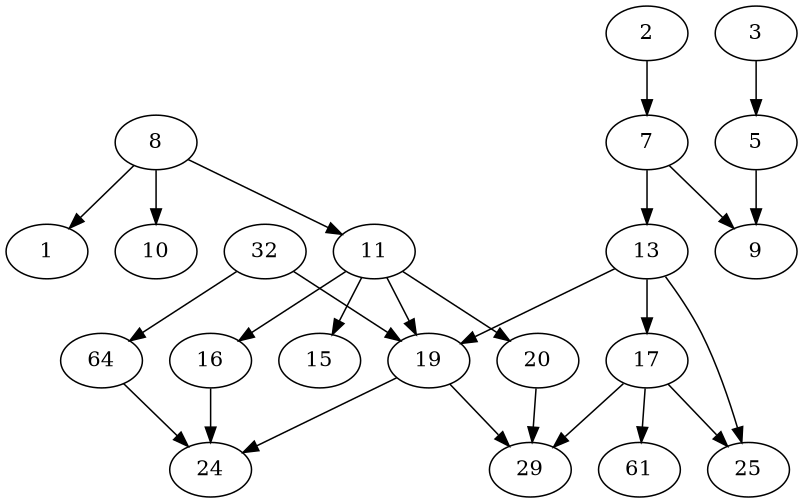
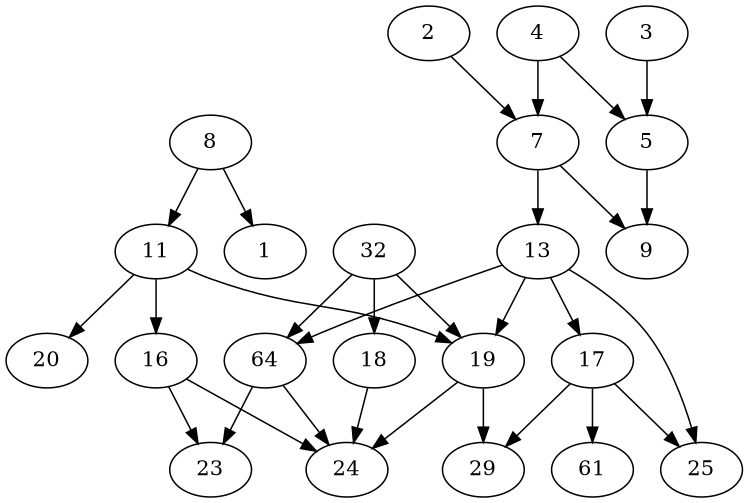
none -> (538, 33)
(156, 252) -> none
none -> (406, 299)
(320, 361) -> none
none -> (374, 361)
(535, 408) -> none
none -> (211, 470)
